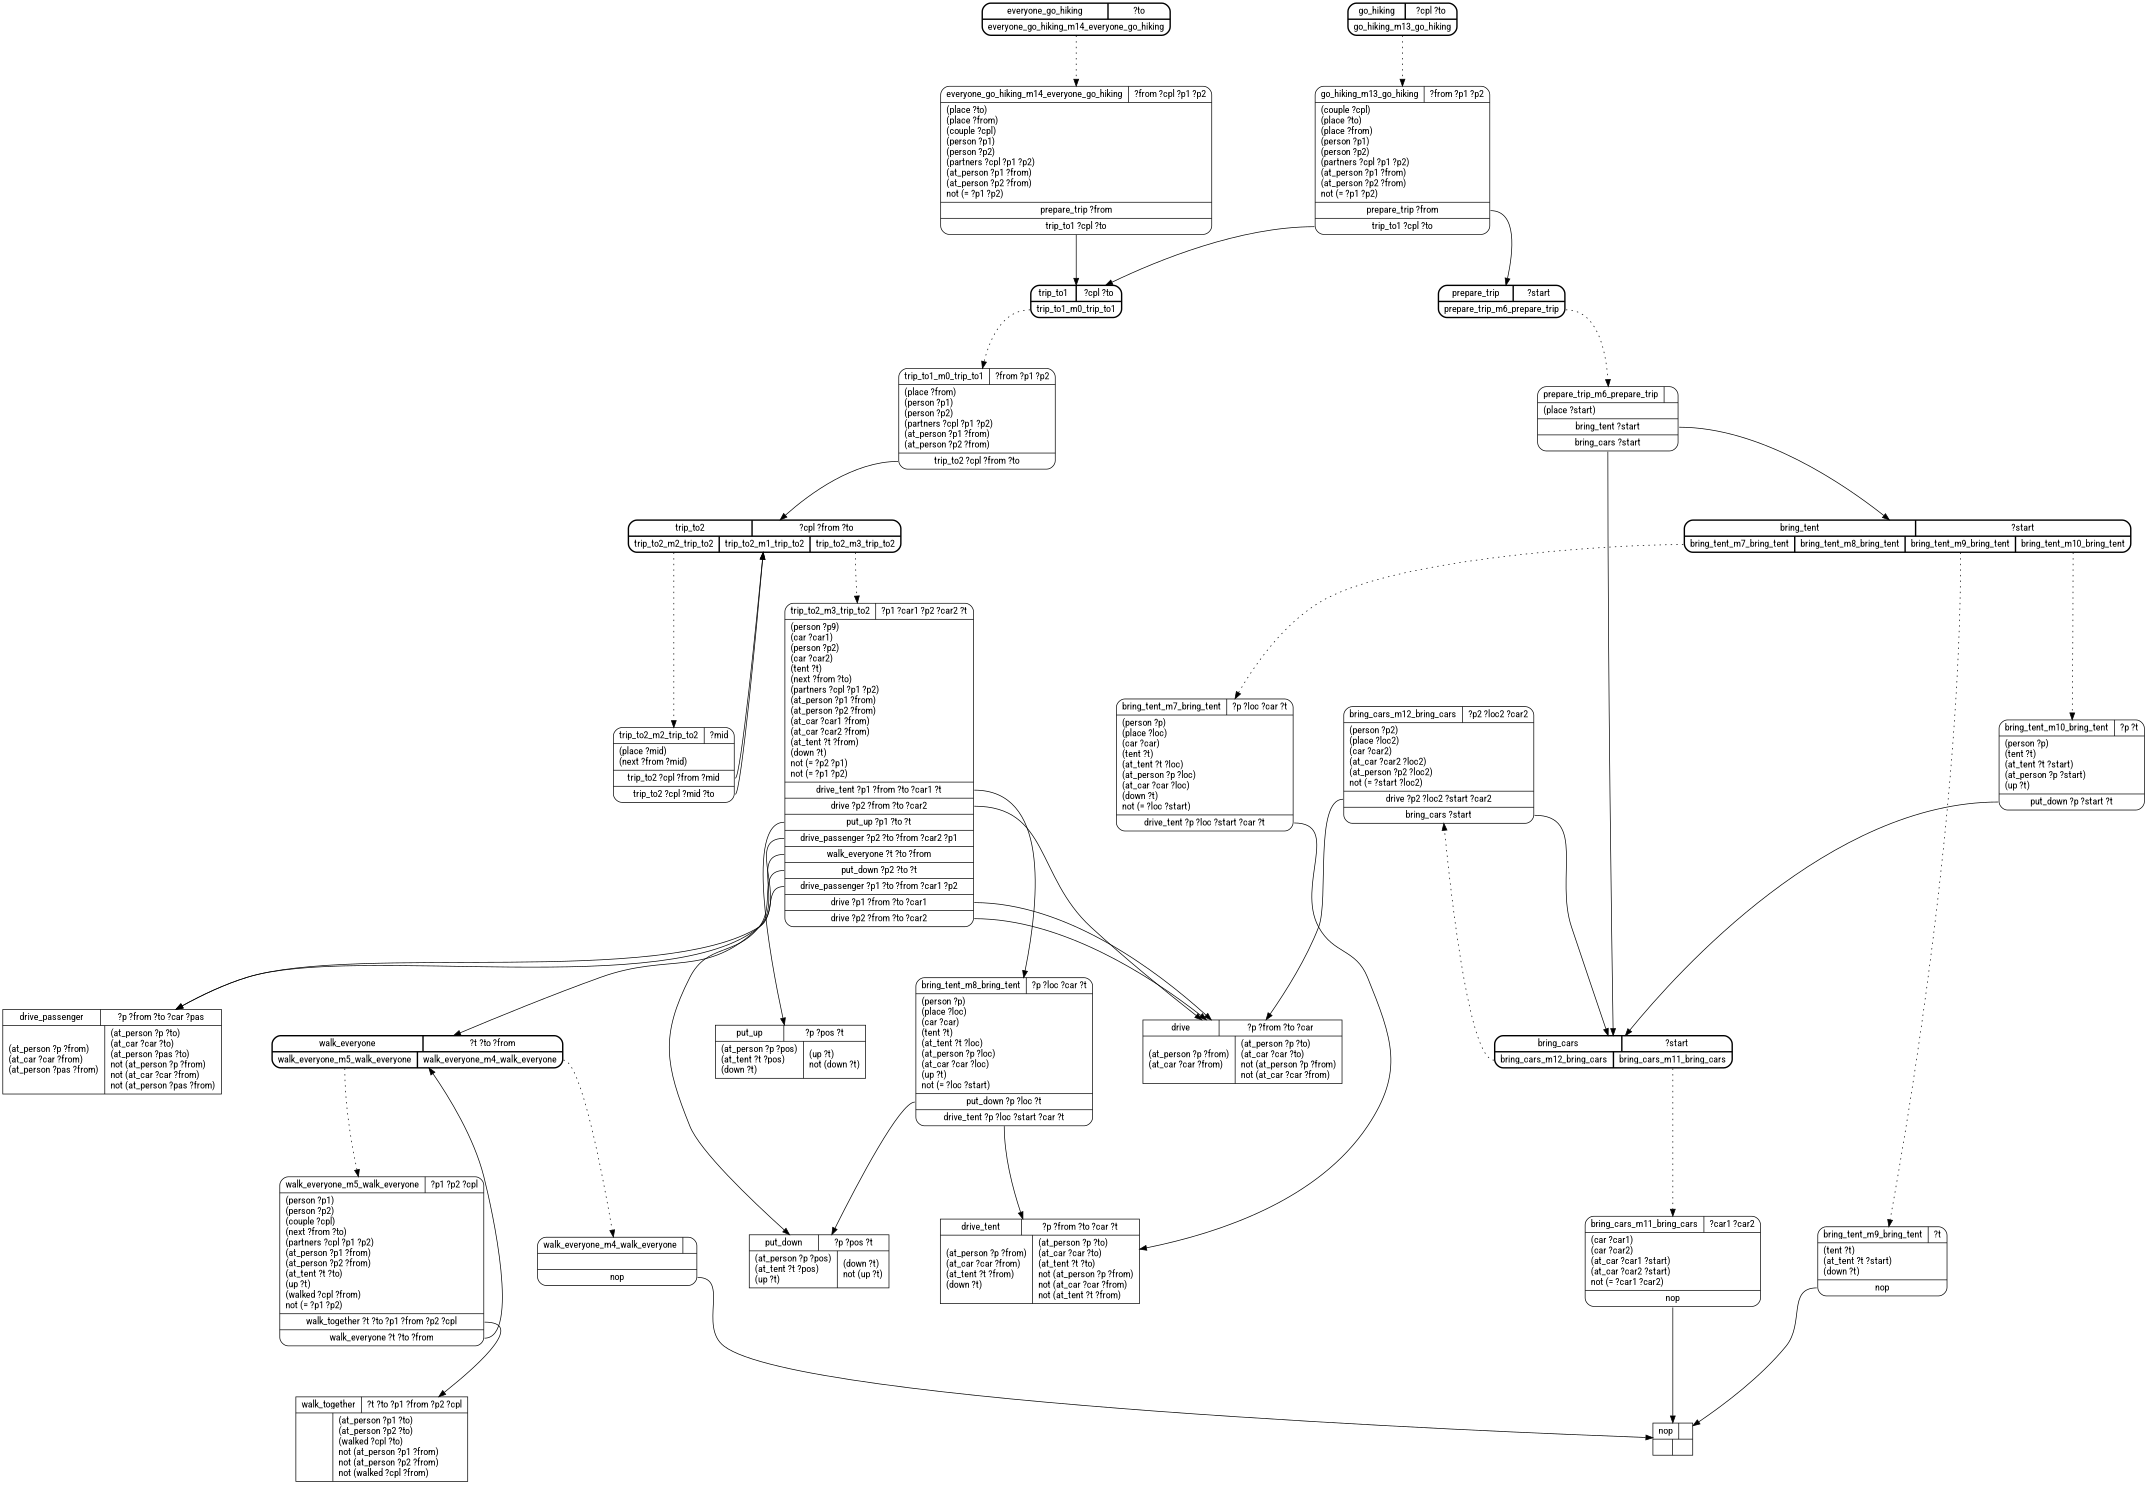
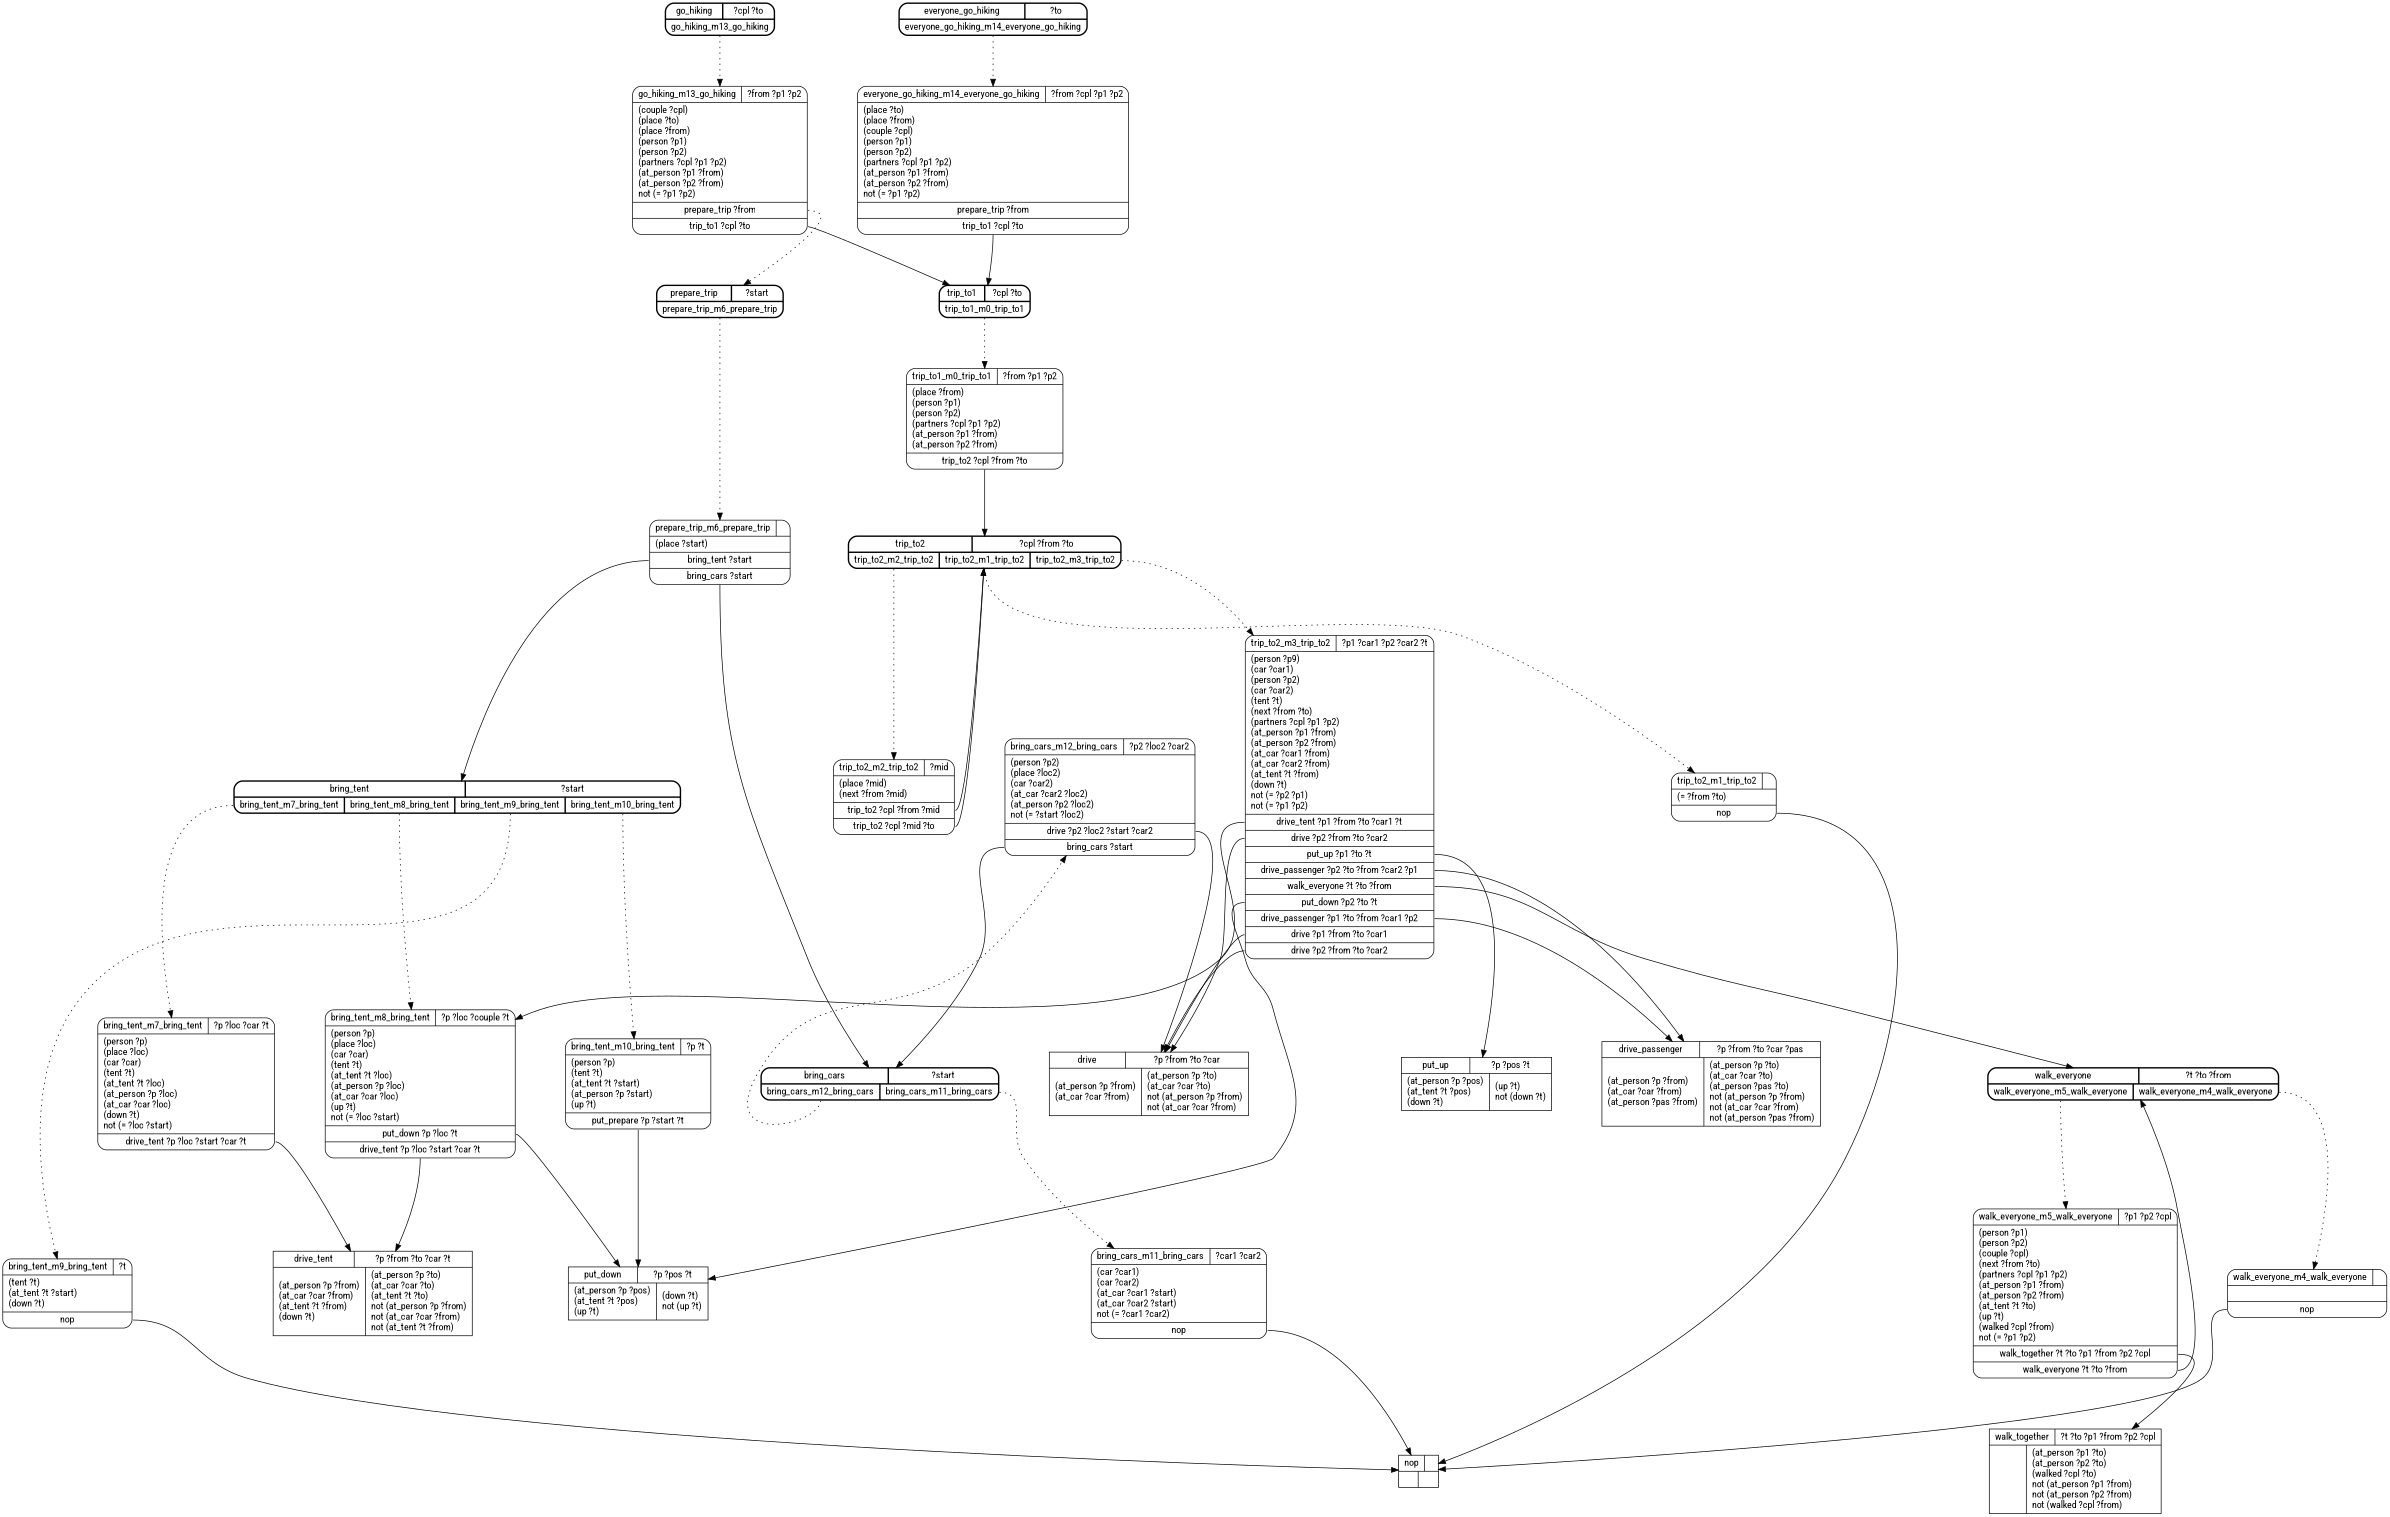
(1512, 239) -> (795, 248)
none -> (1724, 797)
(2072, 802) -> (638, 1121)
(1792, 878) -> (638, 1195)
none -> (403, 908)
(1059, 985) -> (475, 1018)
